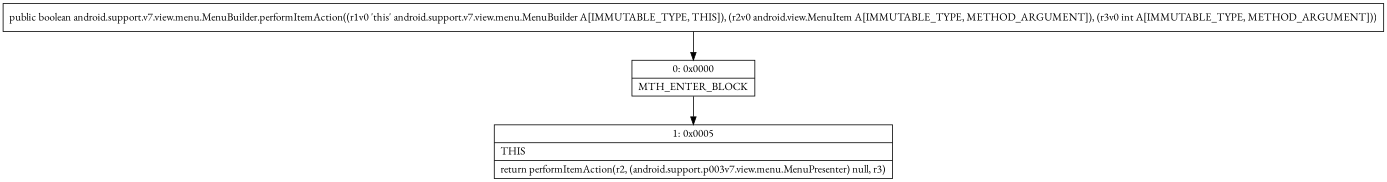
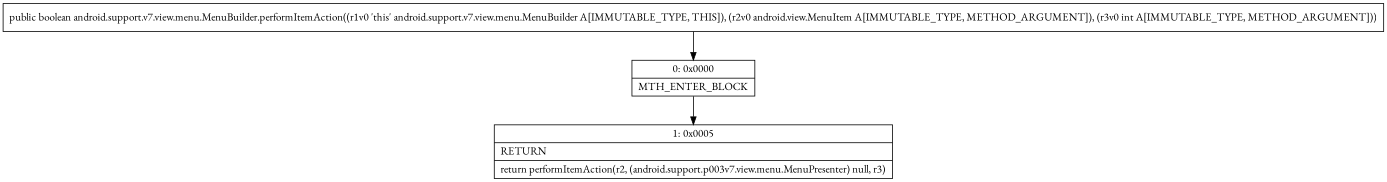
(513, 151) -> (524, 151)
